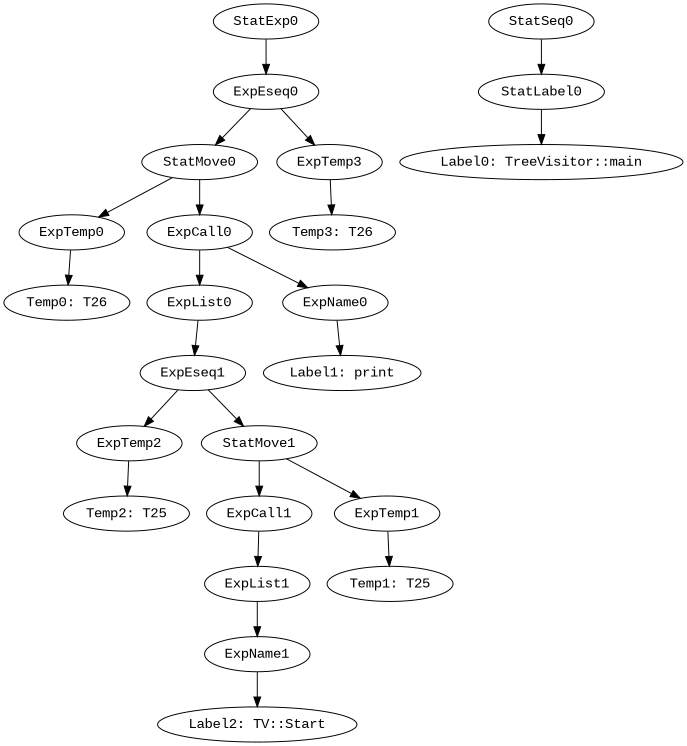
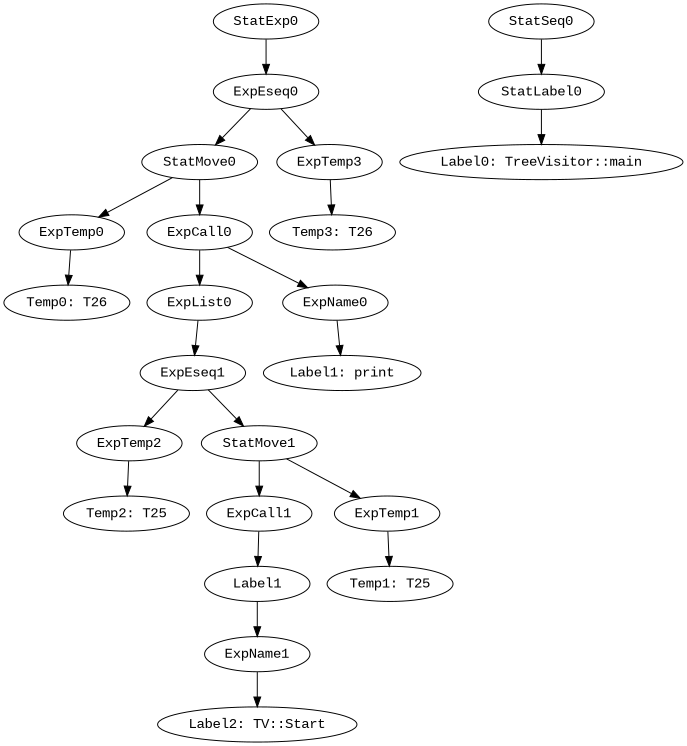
(257, 584) -> (257, 584)
